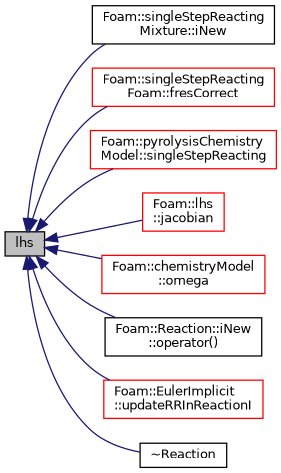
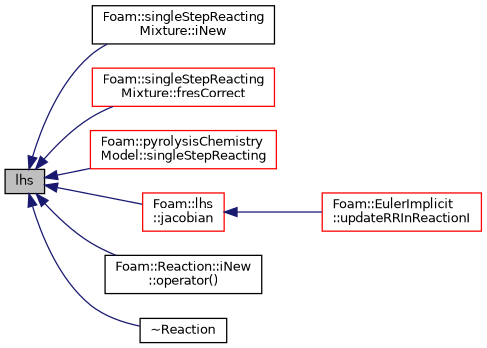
(183, 87) -> (183, 87)
(183, 274) -> none
(61, 332) -> (279, 212)
